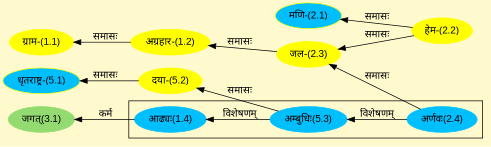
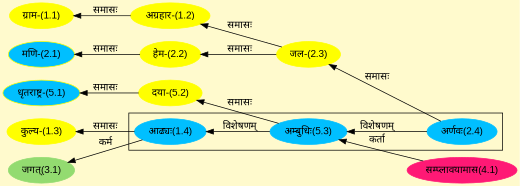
(380, 42) -> (242, 54)
none -> (41, 132)
none -> (462, 170)
